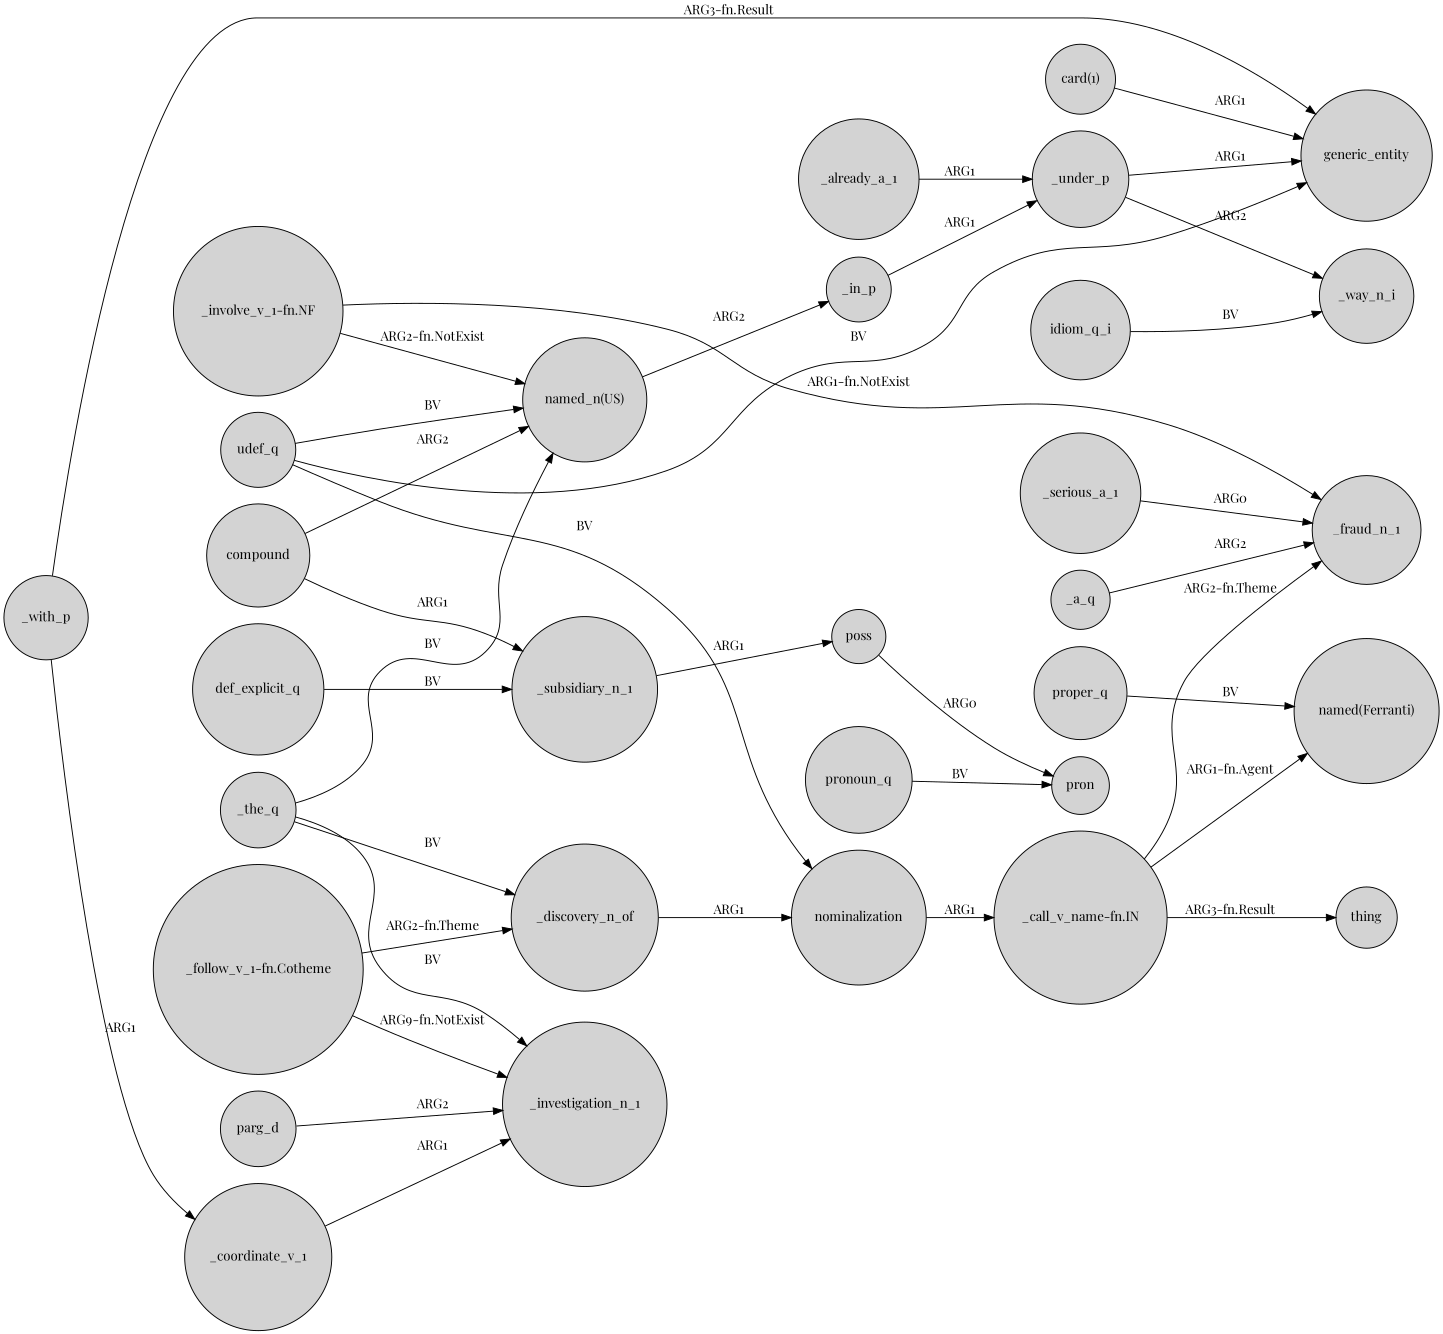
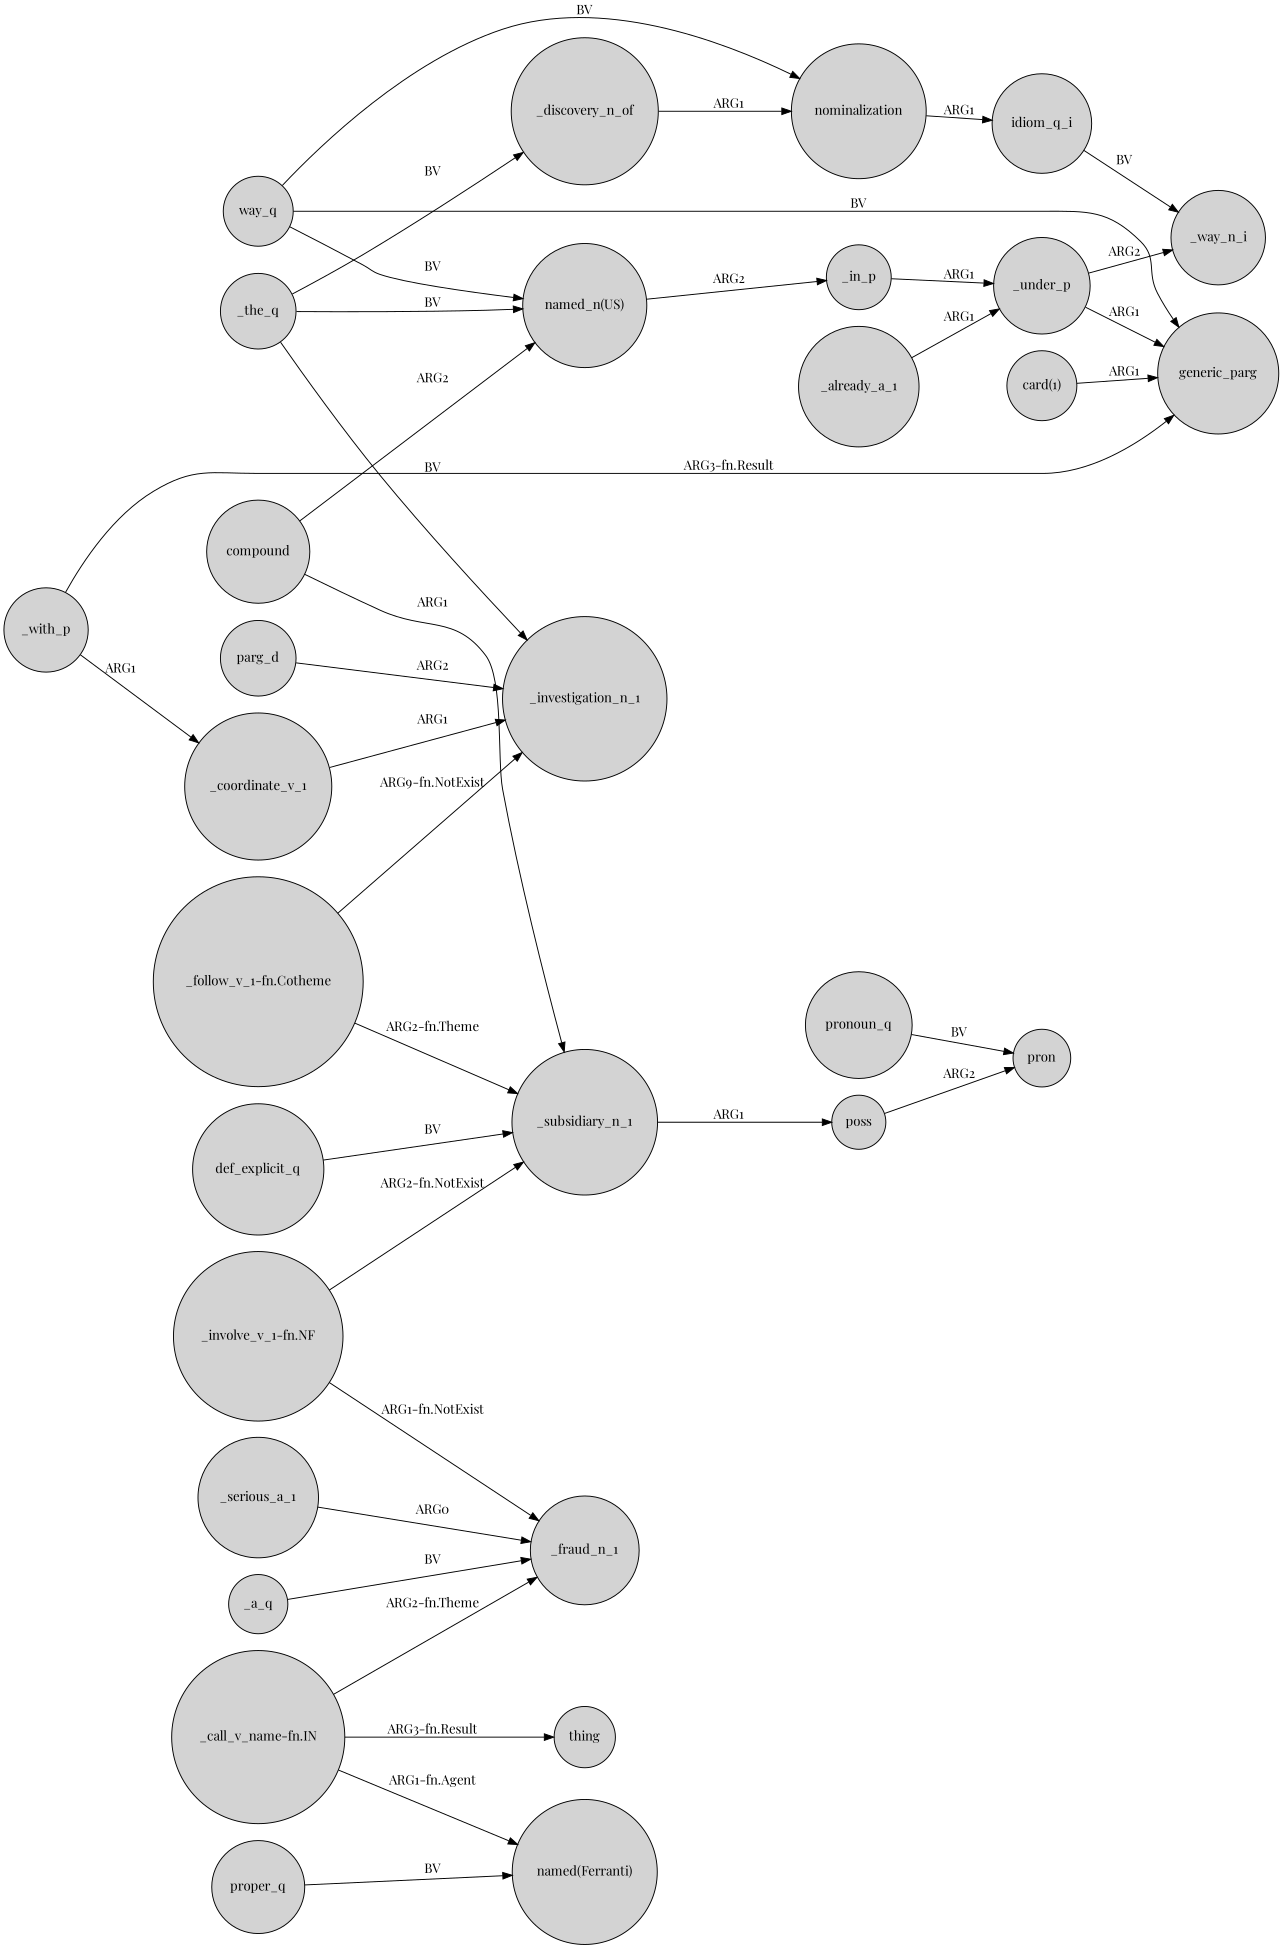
(1367, 156) -> (1218, 373)
(428, 357) -> (422, 1229)
(258, 450) -> (258, 211)
(1231, 545) -> (433, 1560)
(960, 704) -> (959, 1075)
(955, 918) -> (954, 118)
(432, 942) -> (432, 1056)
